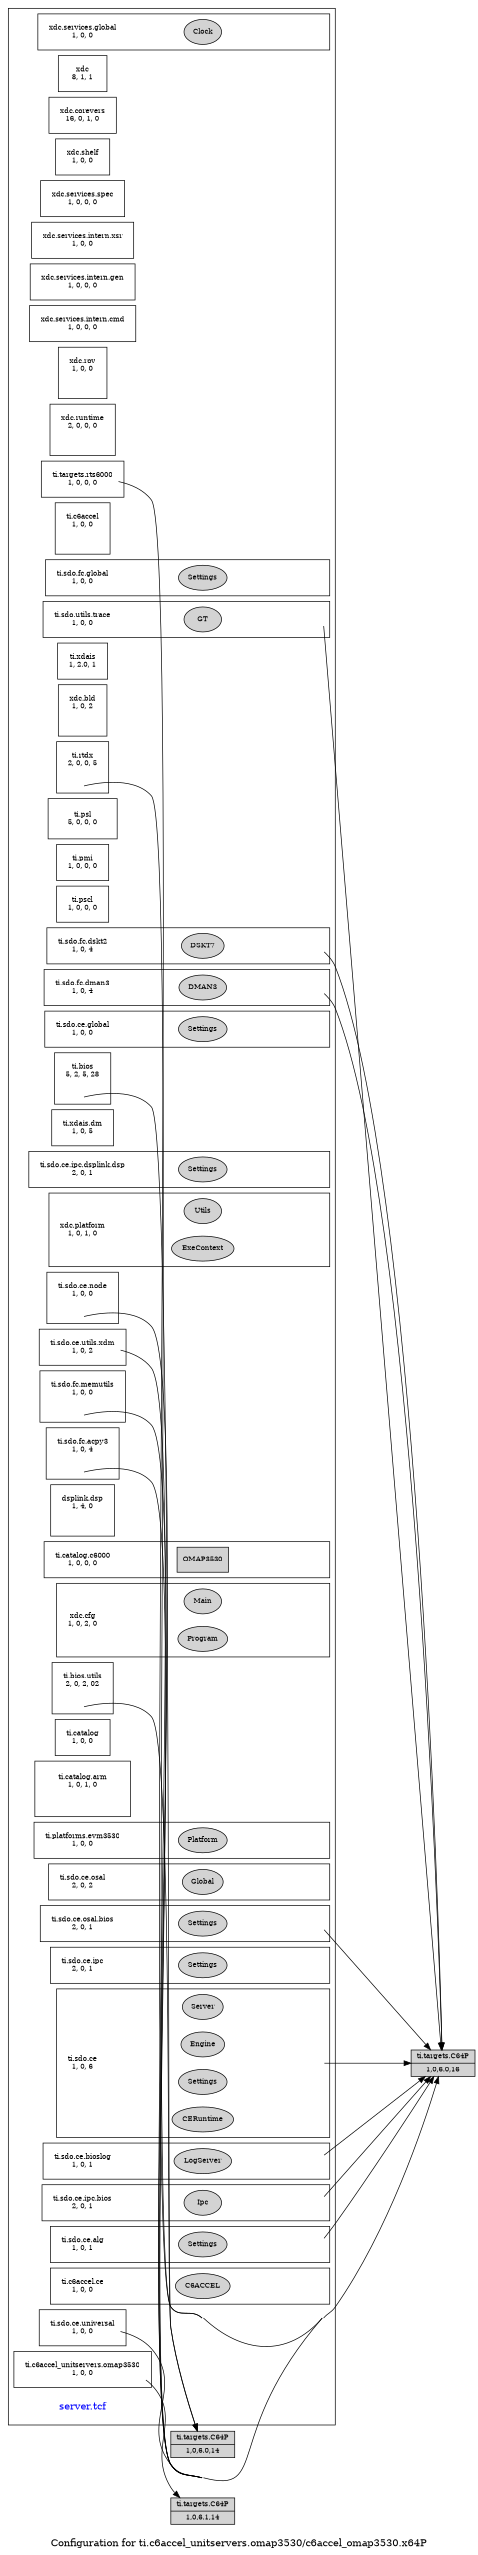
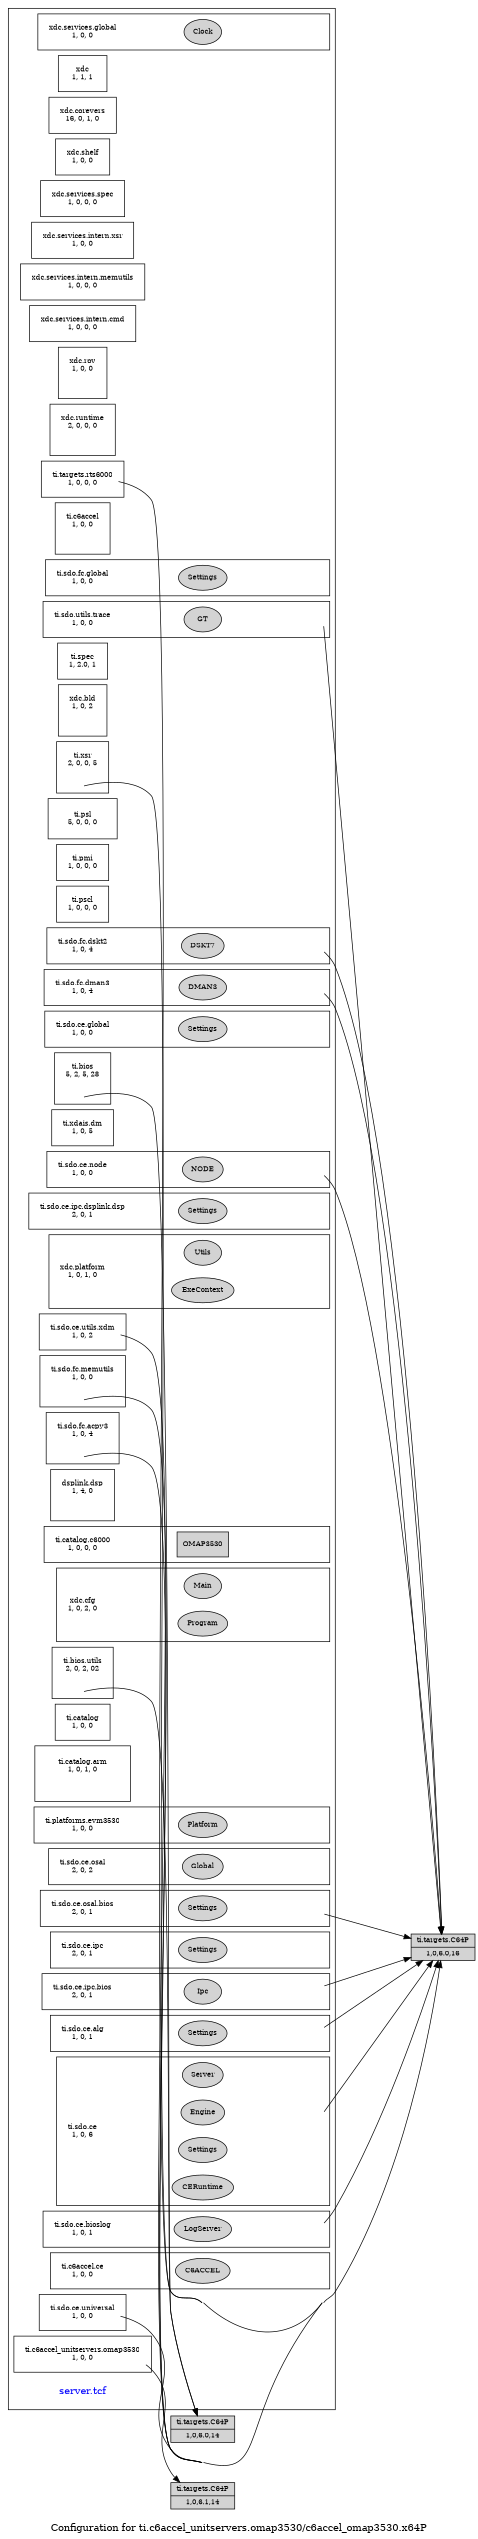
(83, 74) -> (83, 74)
(83, 282) -> (83, 282)
(83, 661) -> (83, 661)
(83, 760) -> (83, 760)
none -> (203, 1169)
